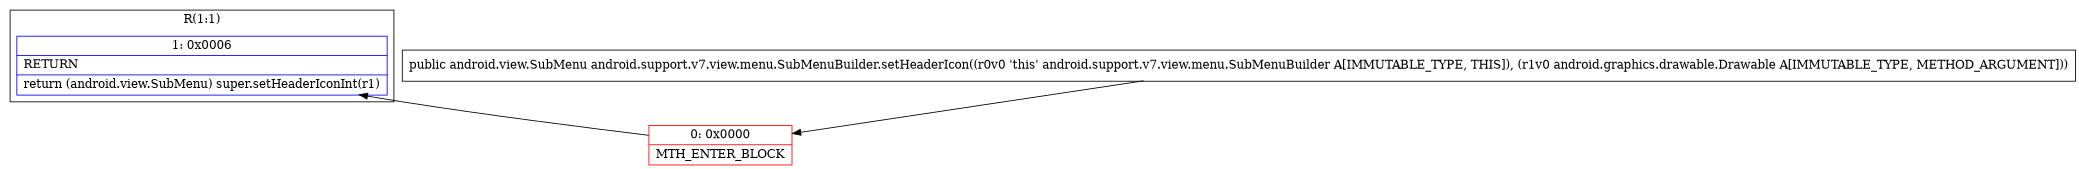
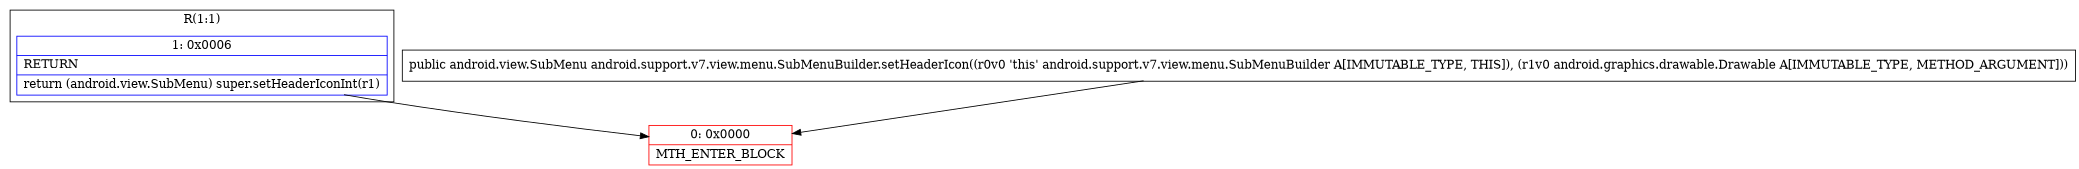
(508, 117) -> (492, 117)
